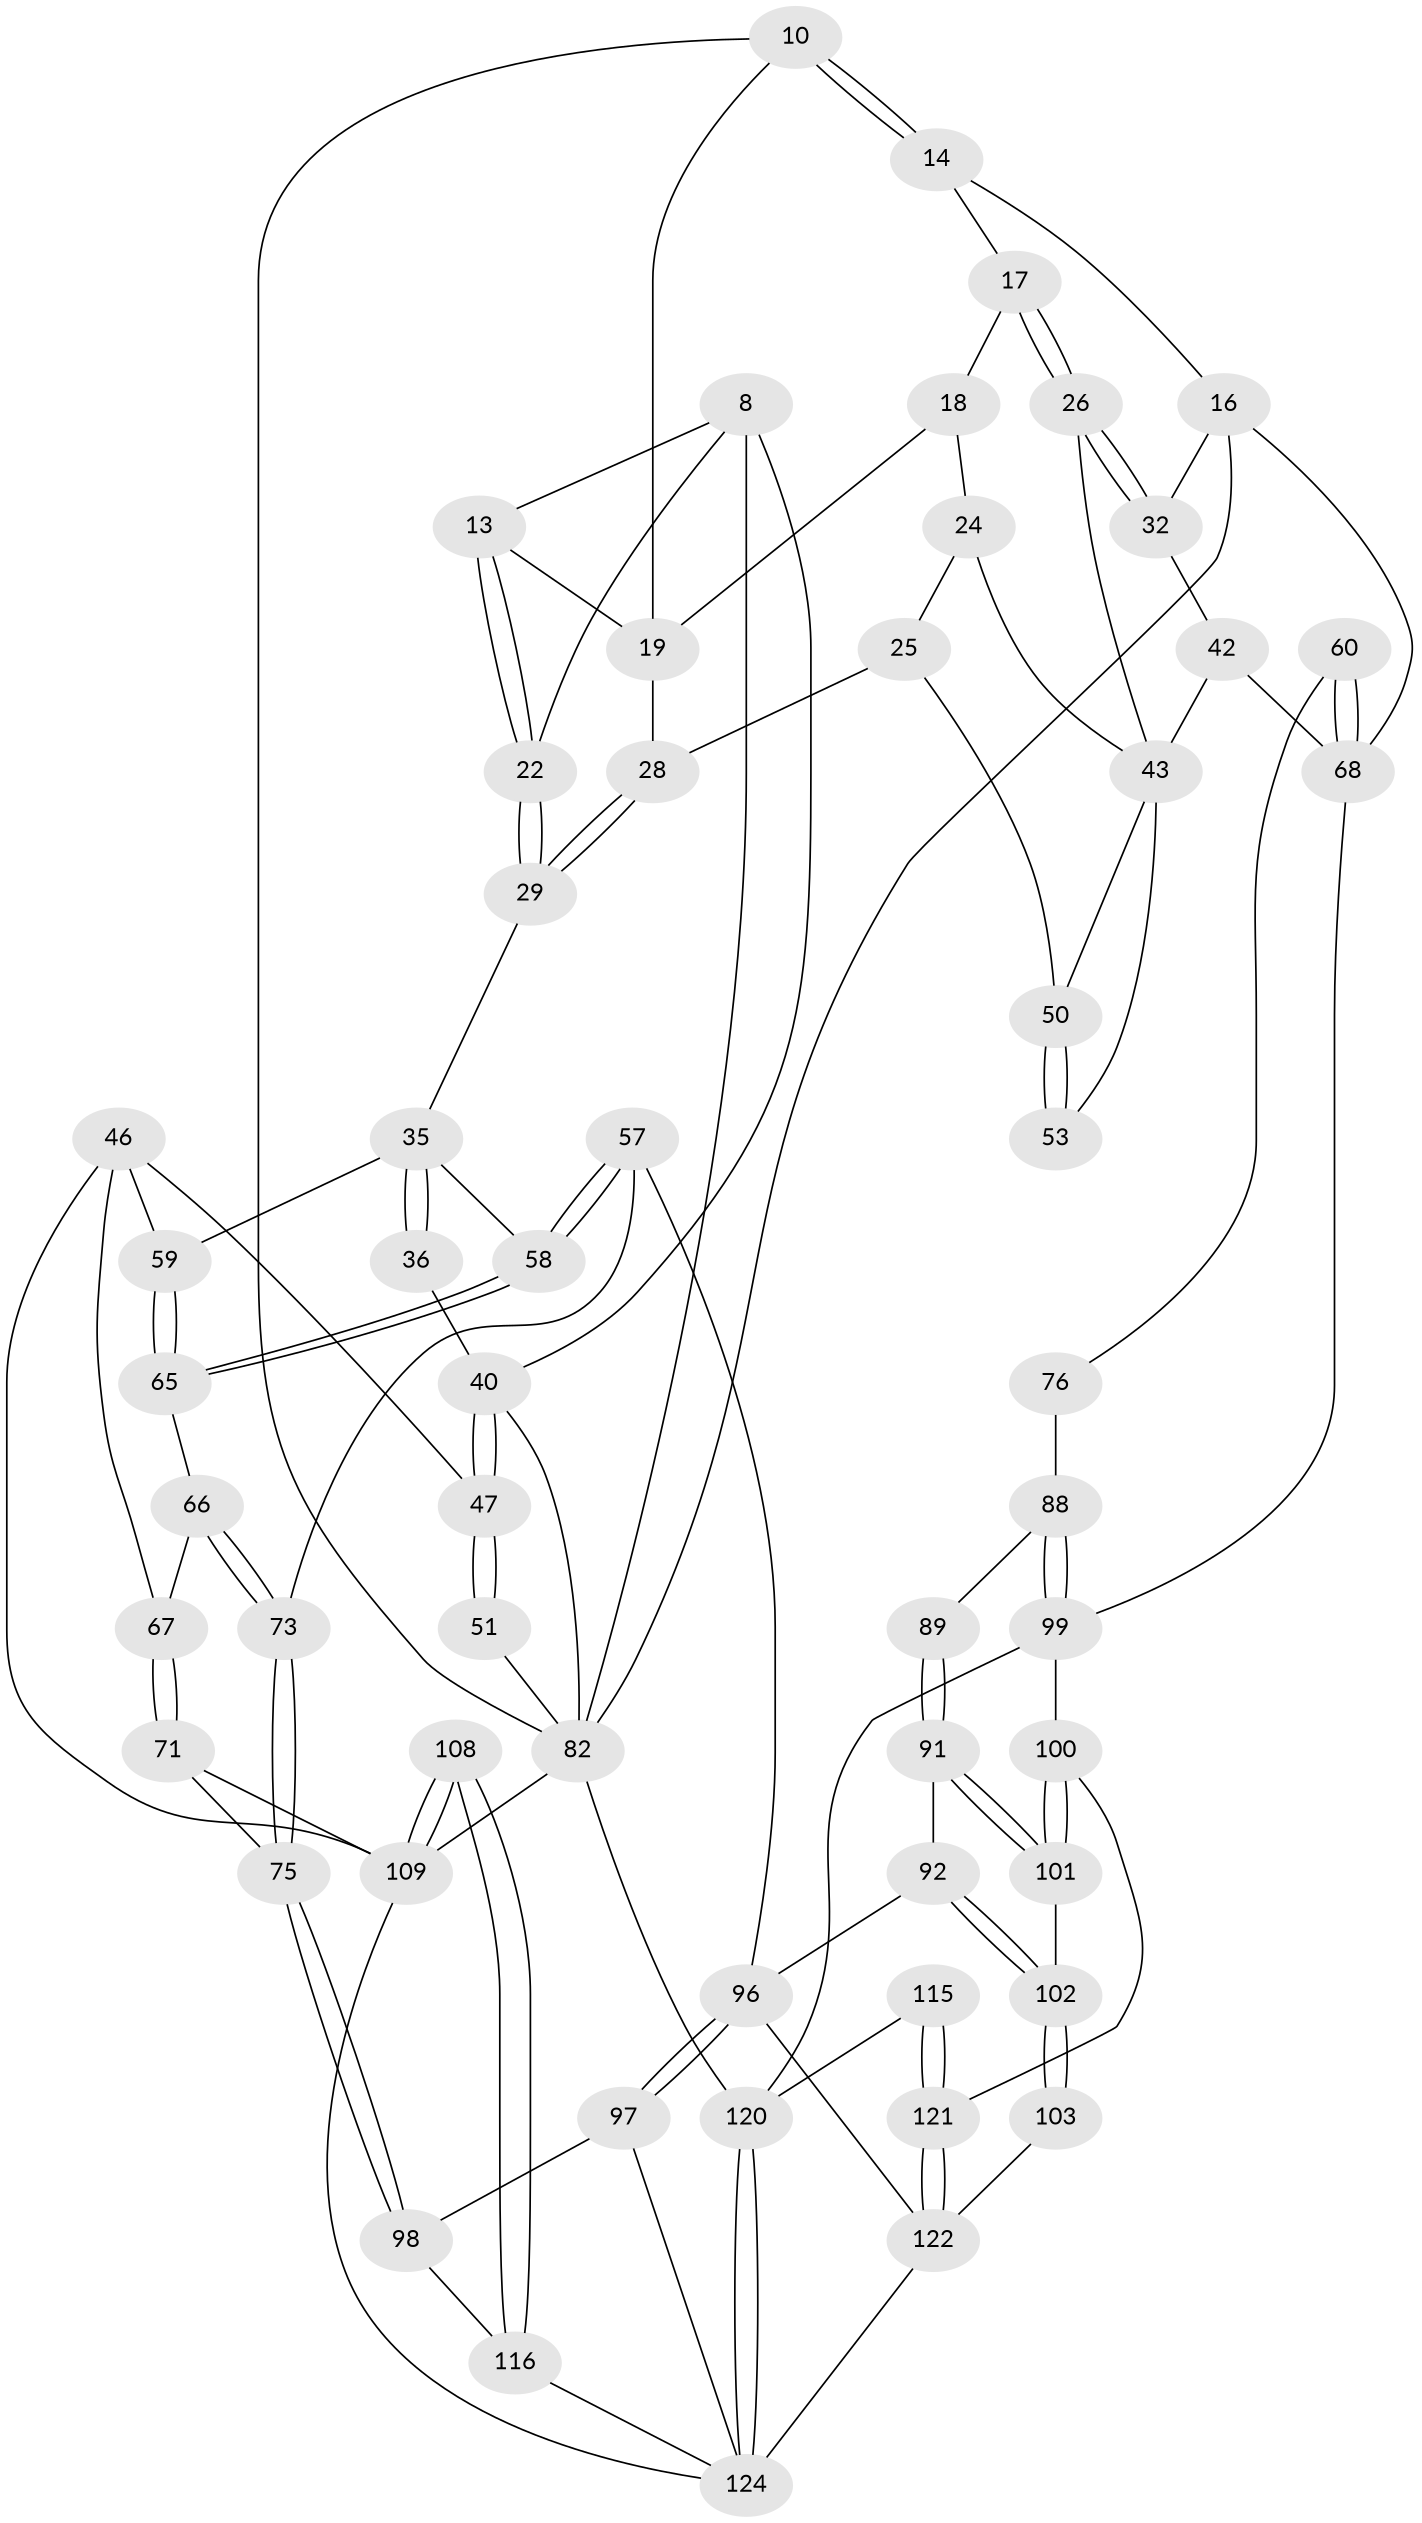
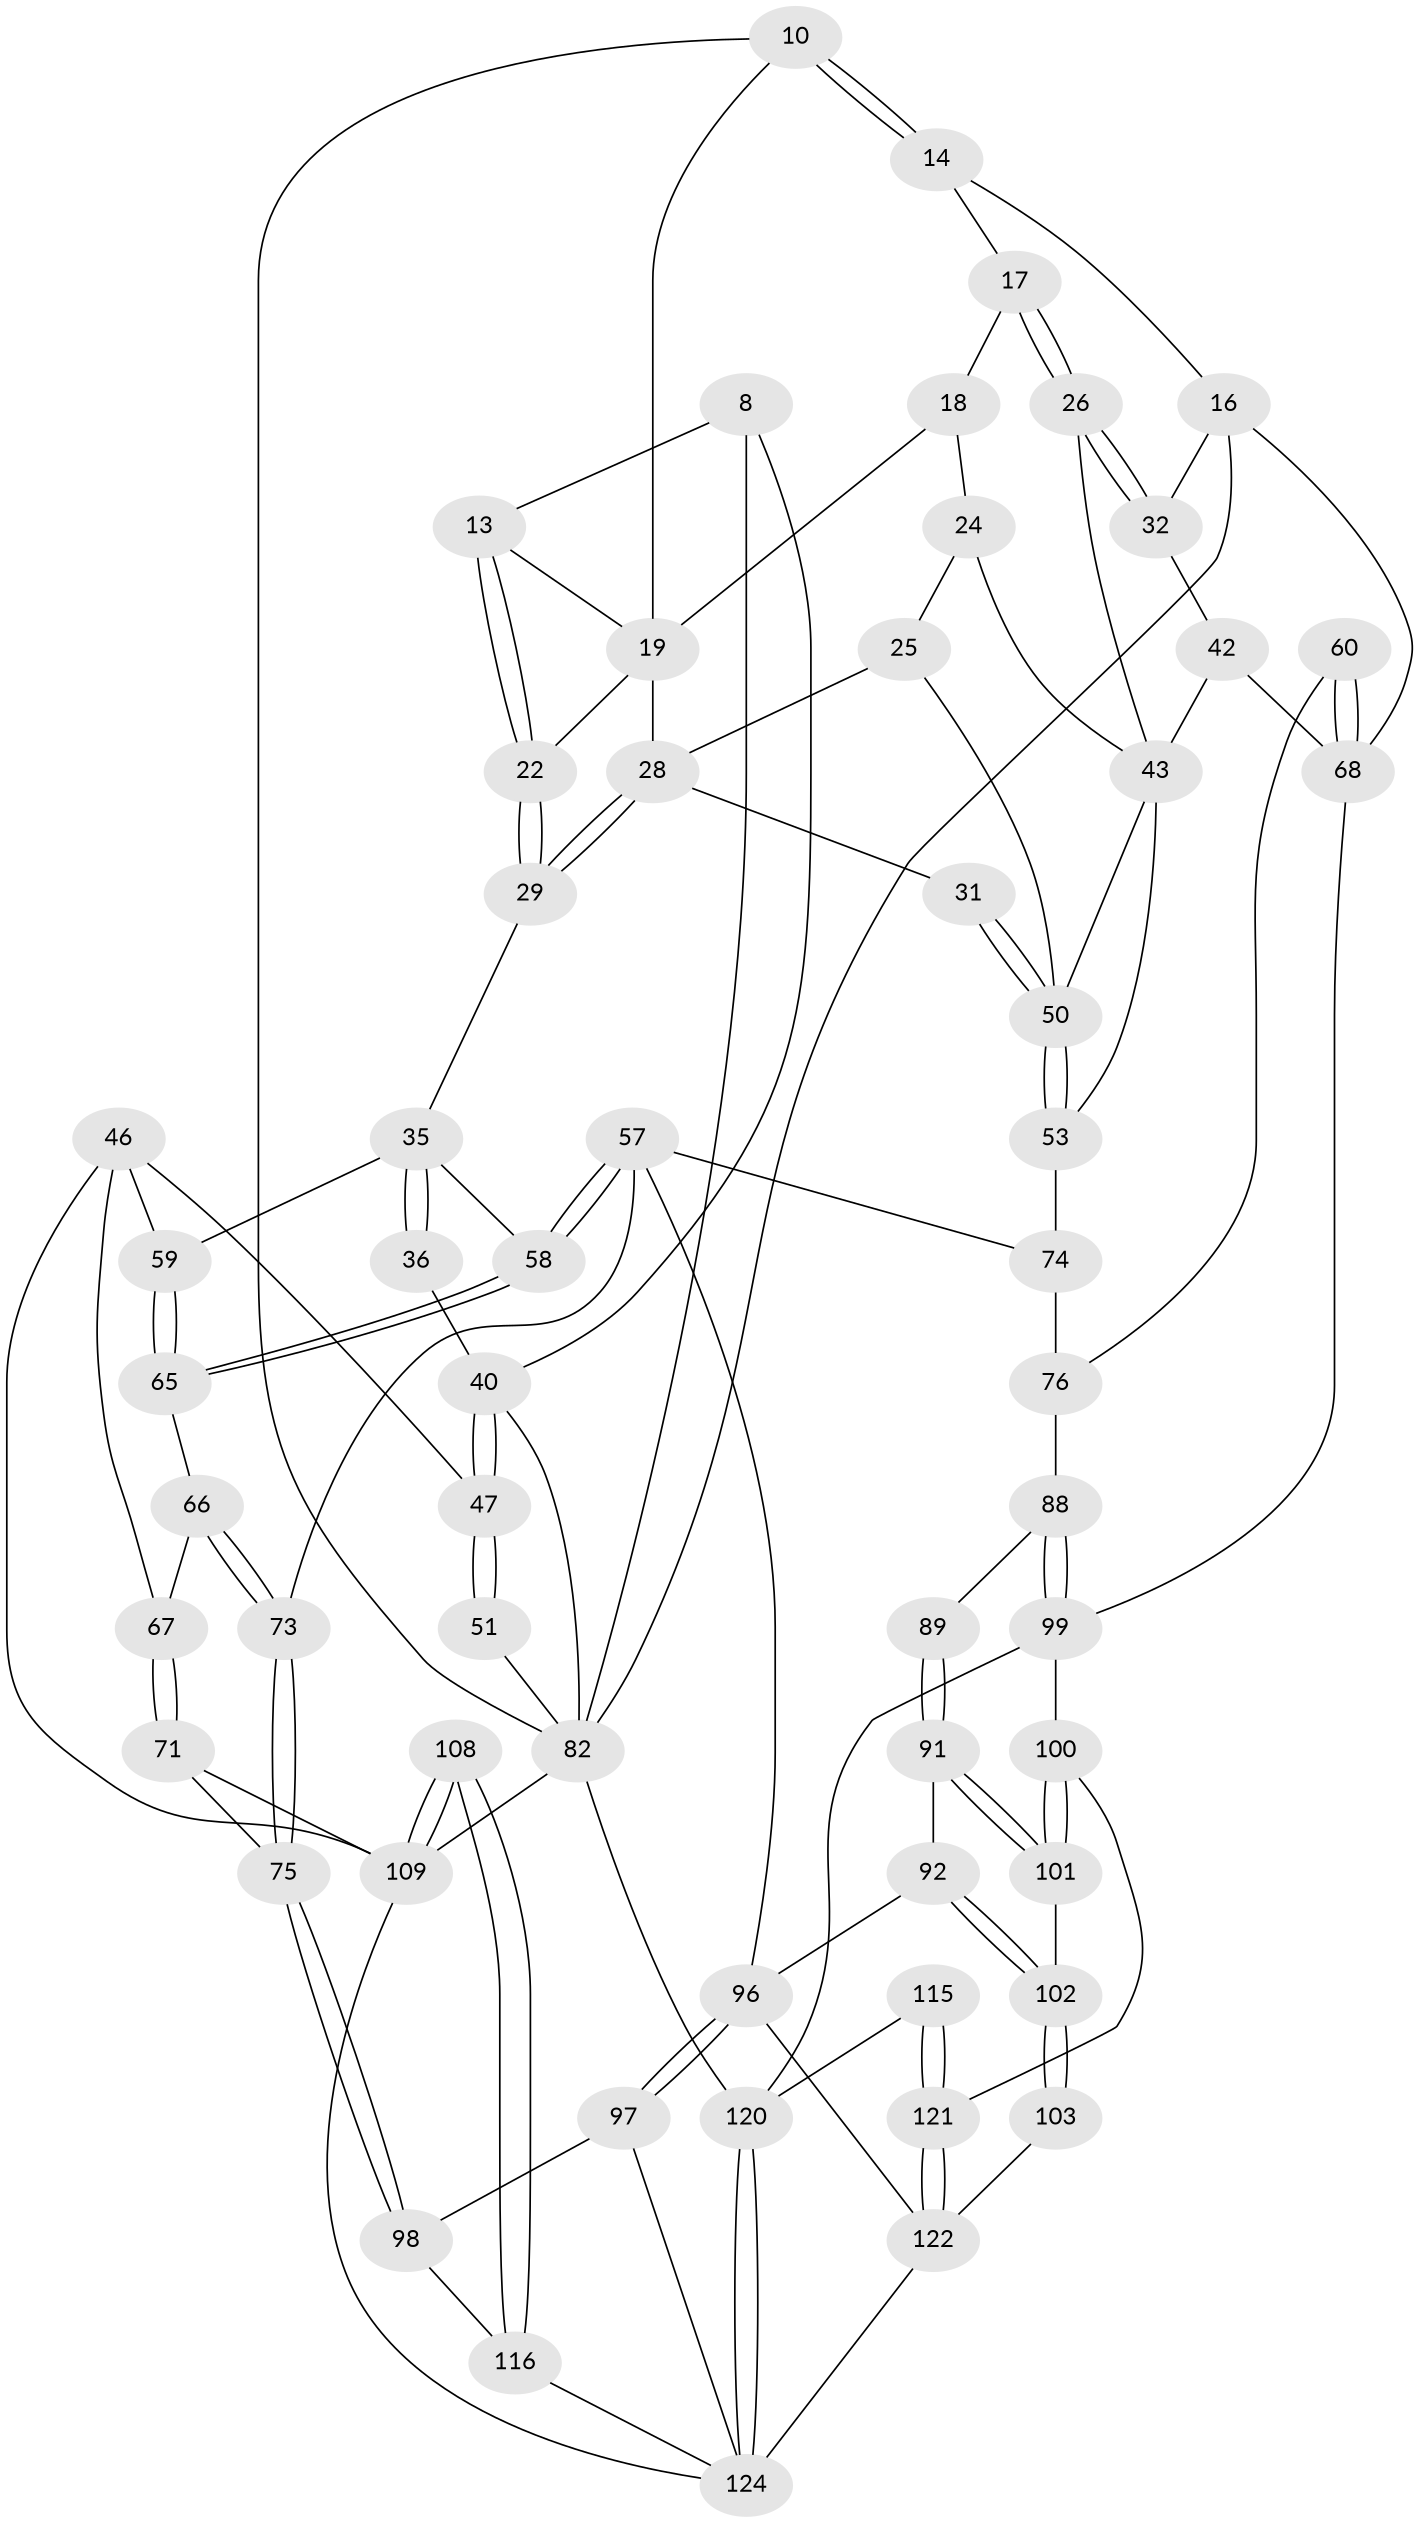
(617, 577) -> (592, 710)
none -> (969, 894)
none -> (1056, 1261)
